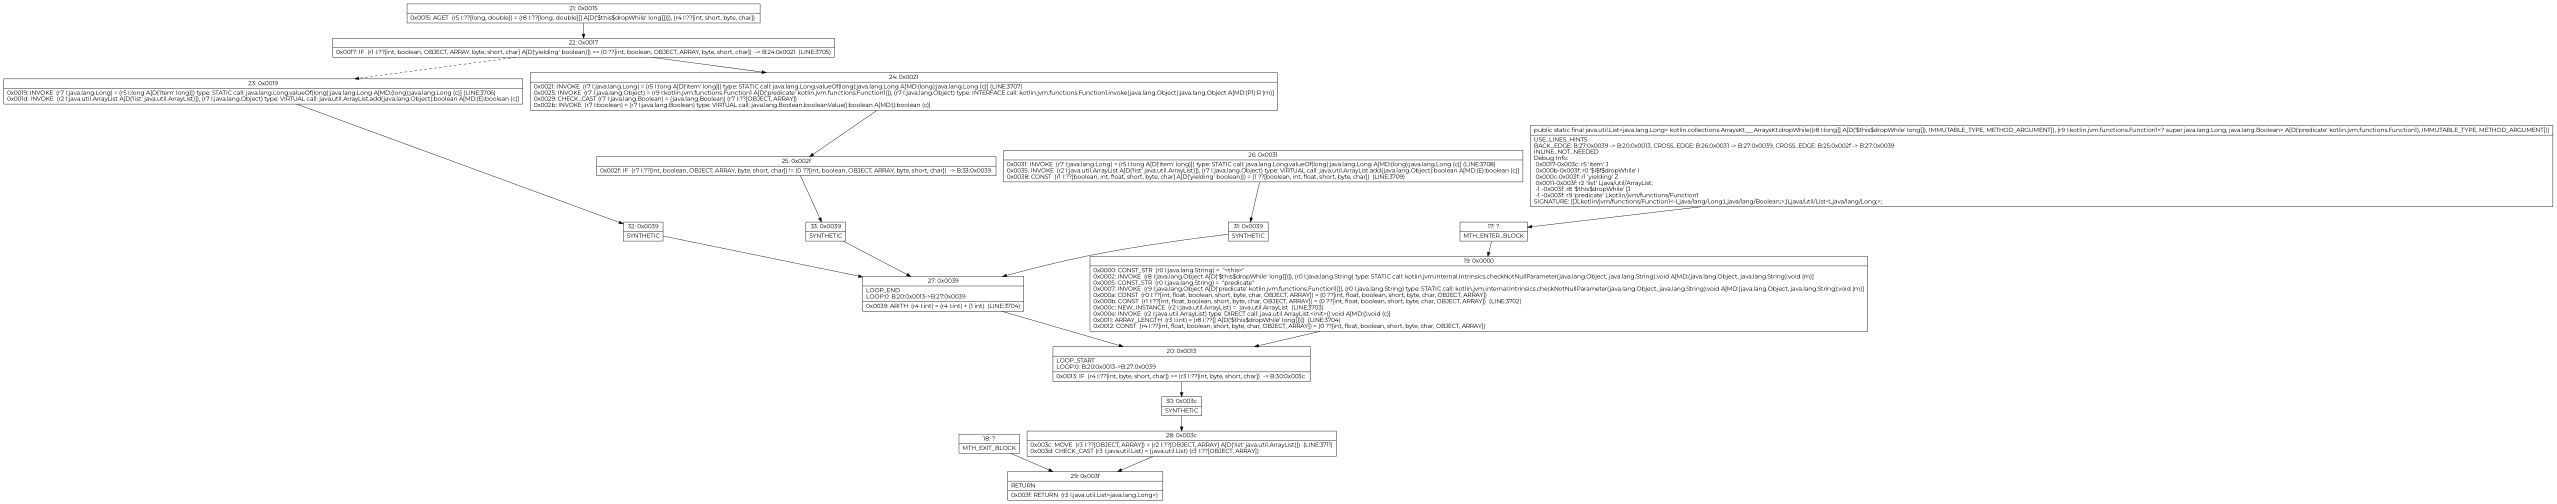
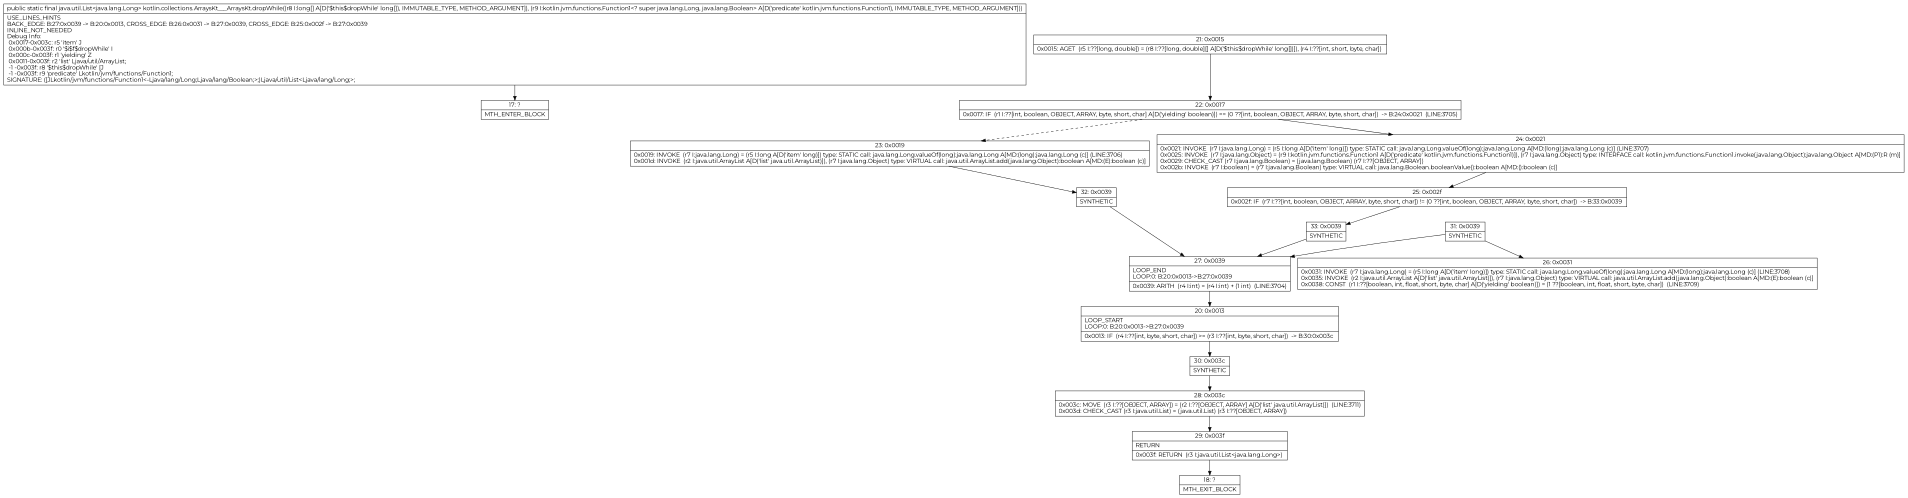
(1255, 200) -> (1502, 249)
(1479, 294) -> none
(1030, 462) -> (1210, 466)
